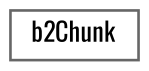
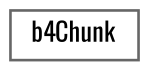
(74, 35) -> (74, 35)
